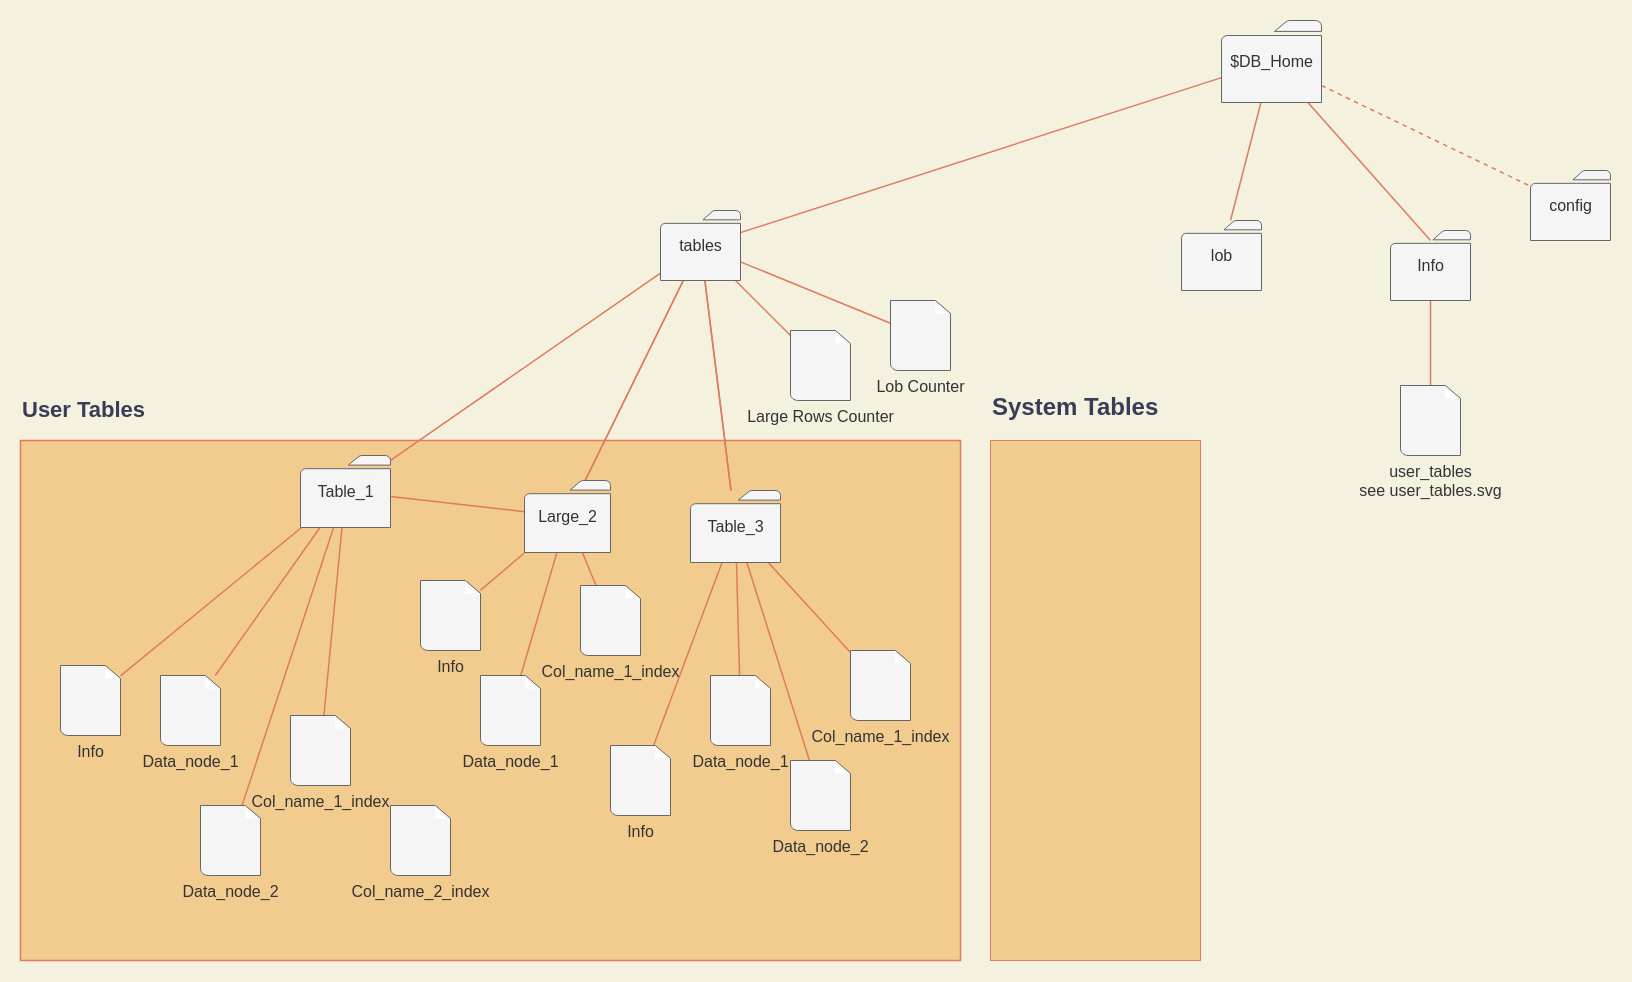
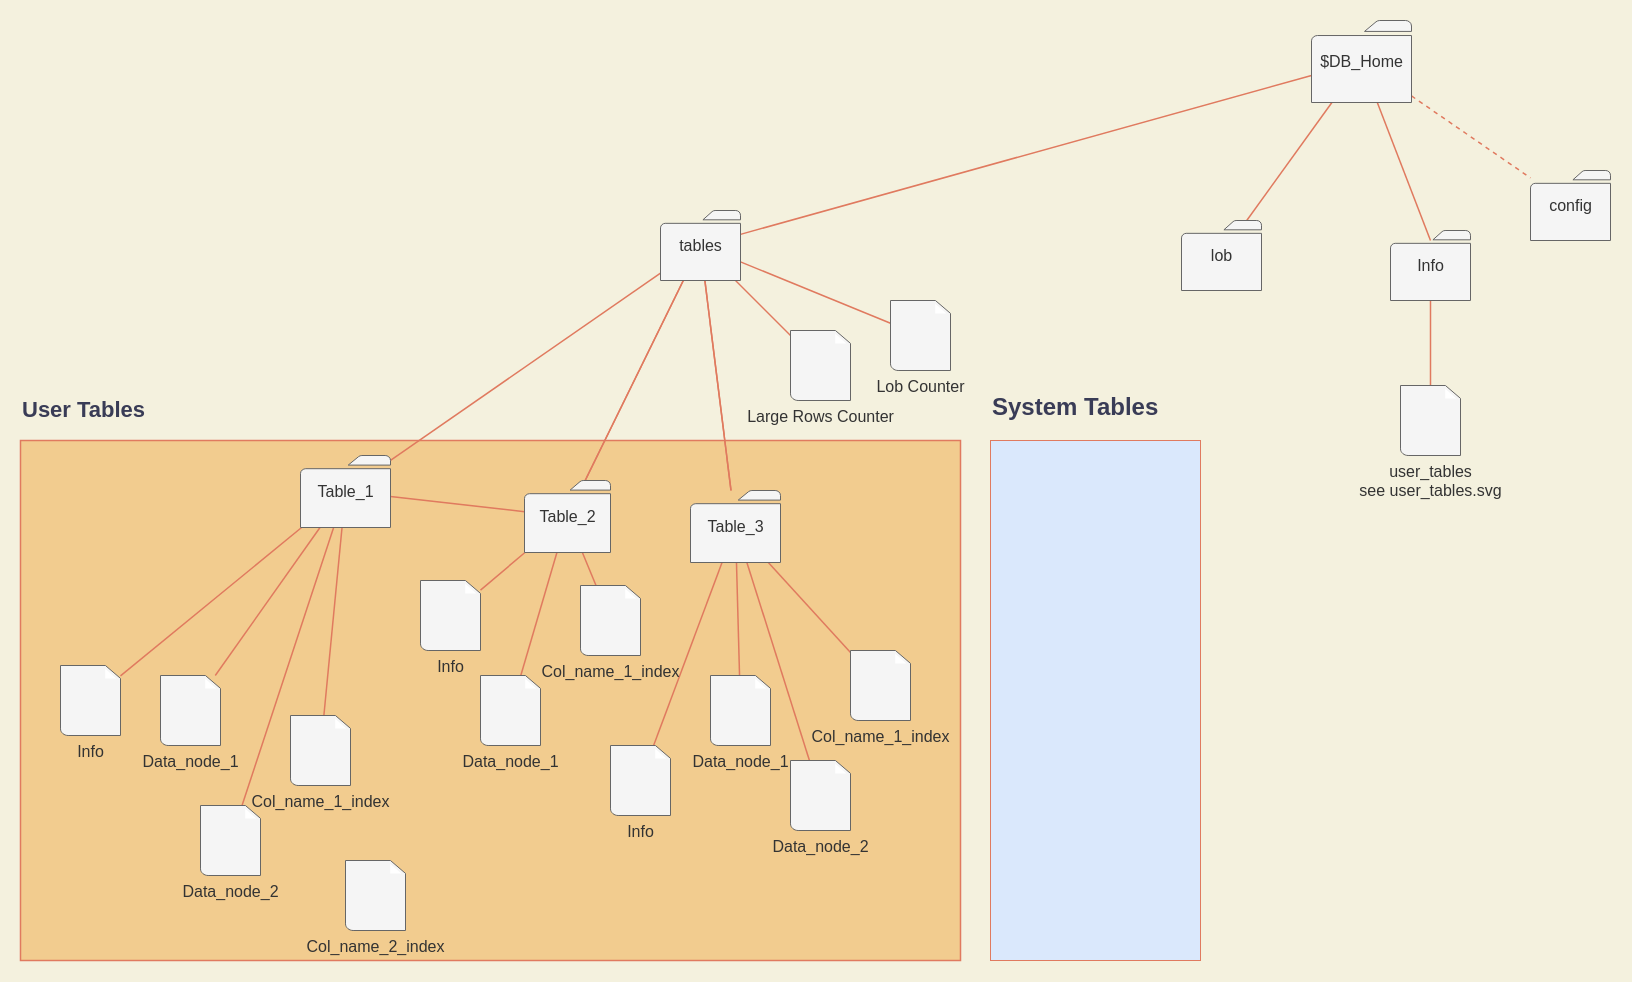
(1272, 62) -> (1362, 62)
(568, 517) -> (568, 517)
(1096, 701) -> (1096, 701)
(421, 841) -> (376, 896)
